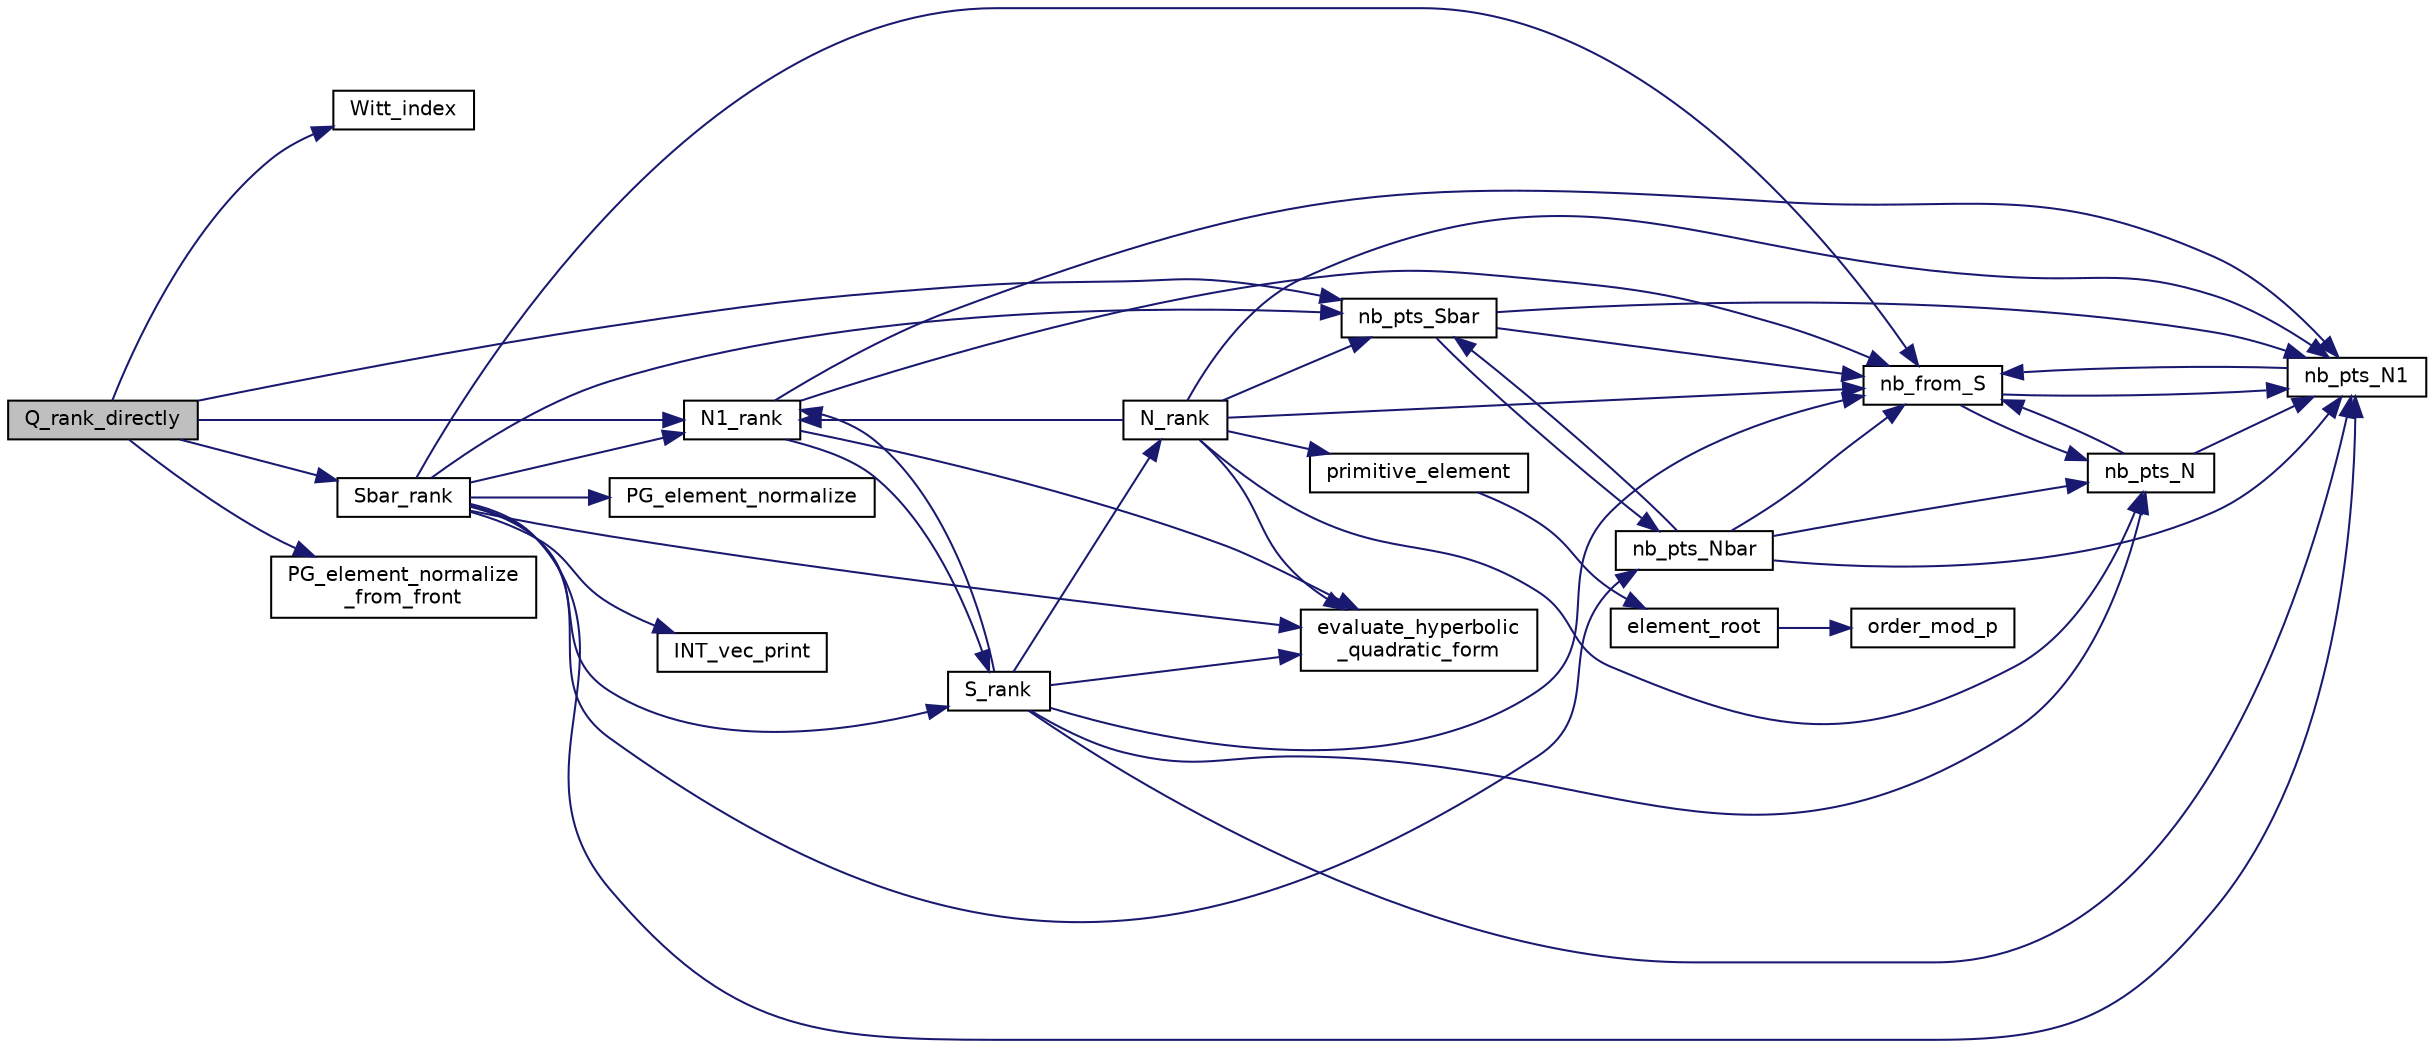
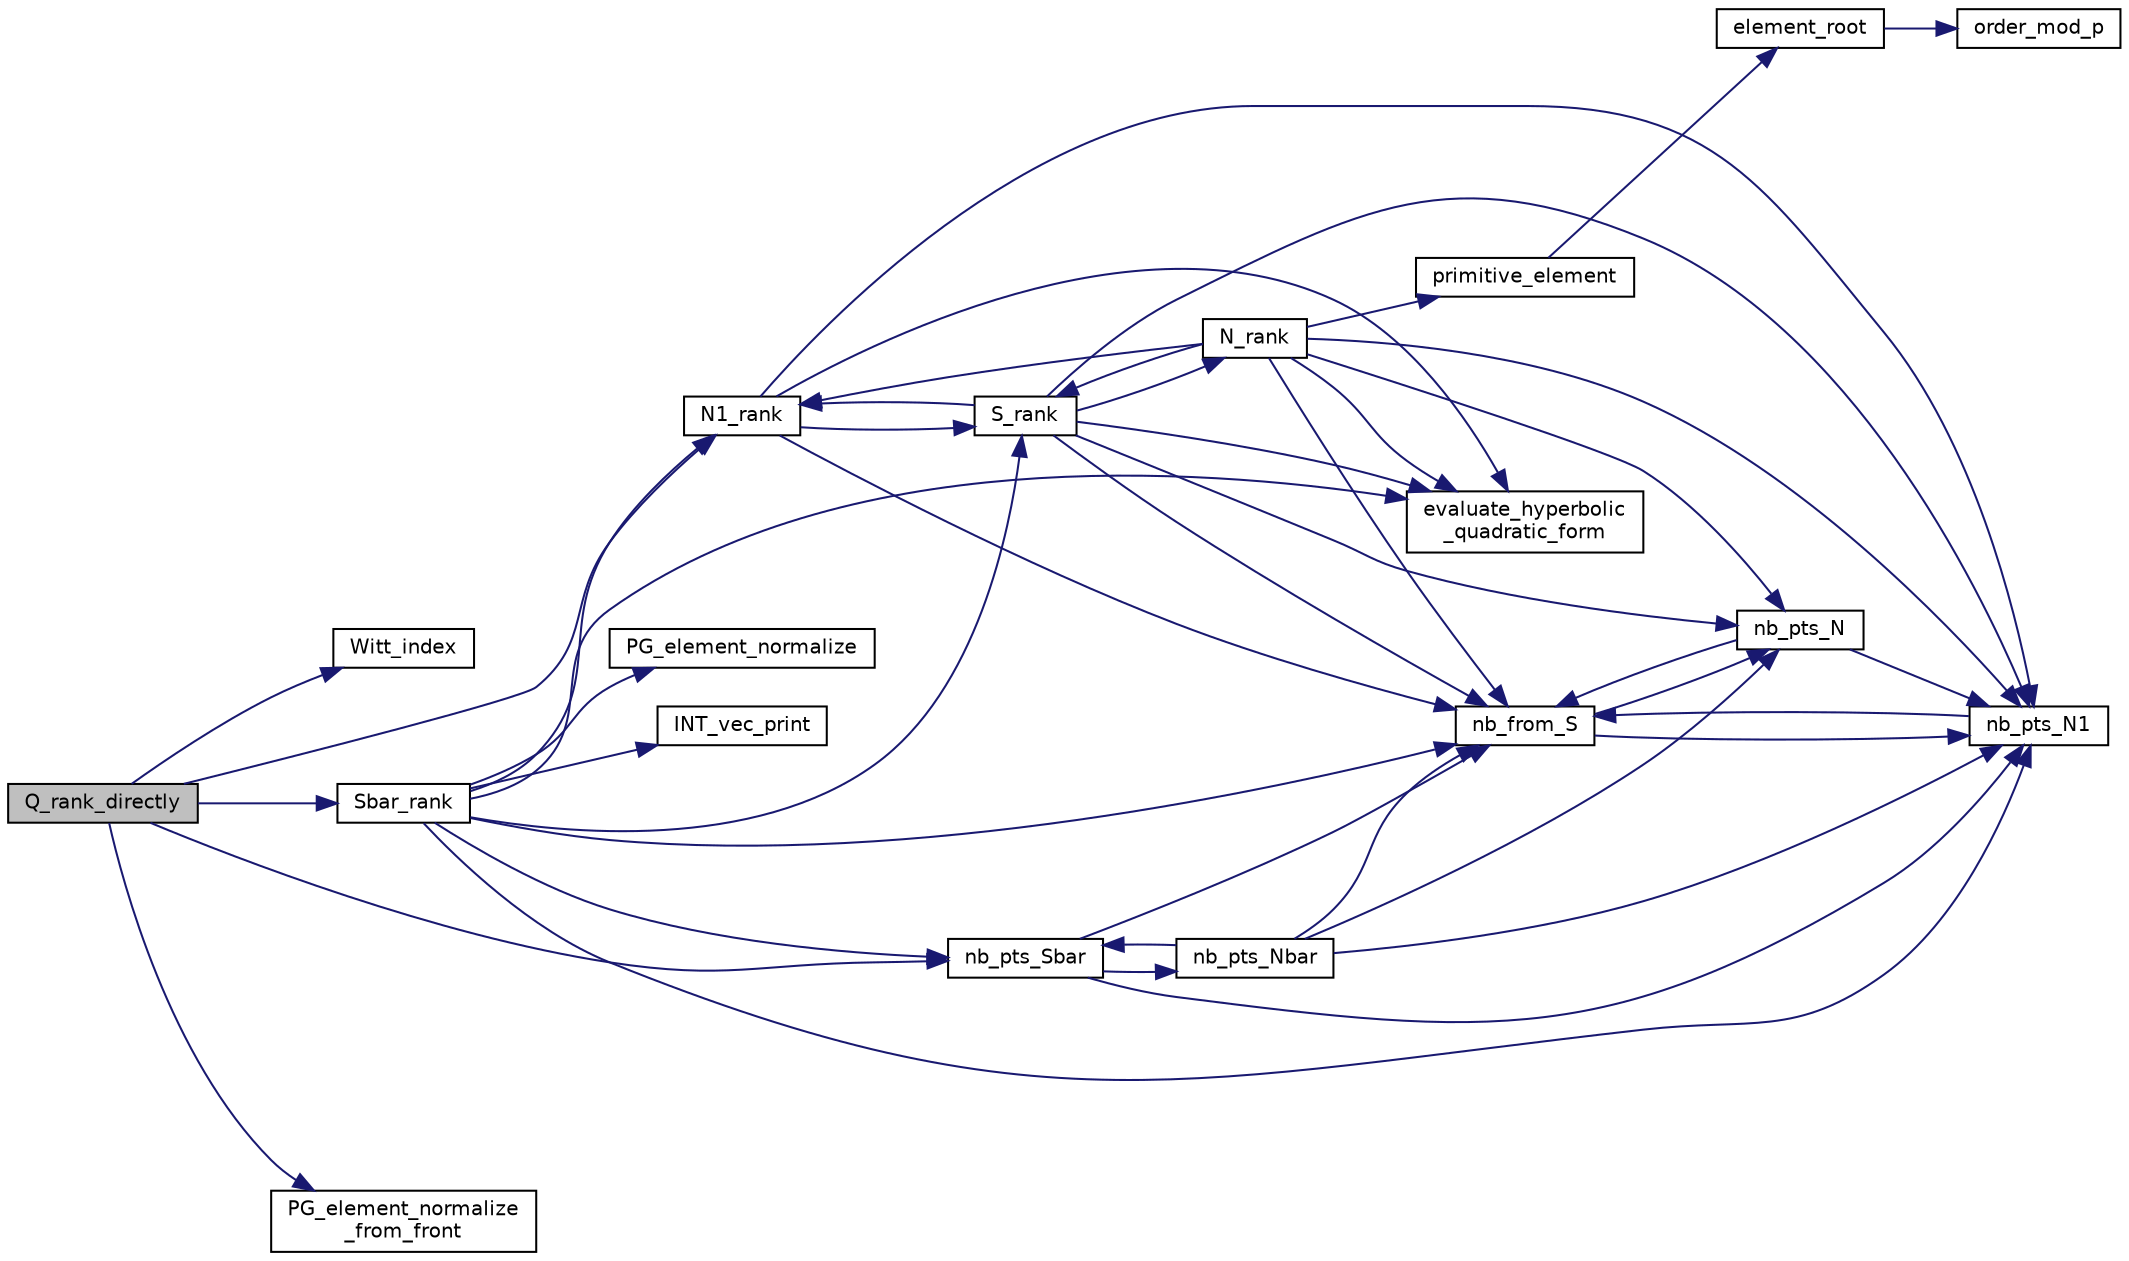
(1287, 373) -> (1139, 364)
(1023, 917) -> none
